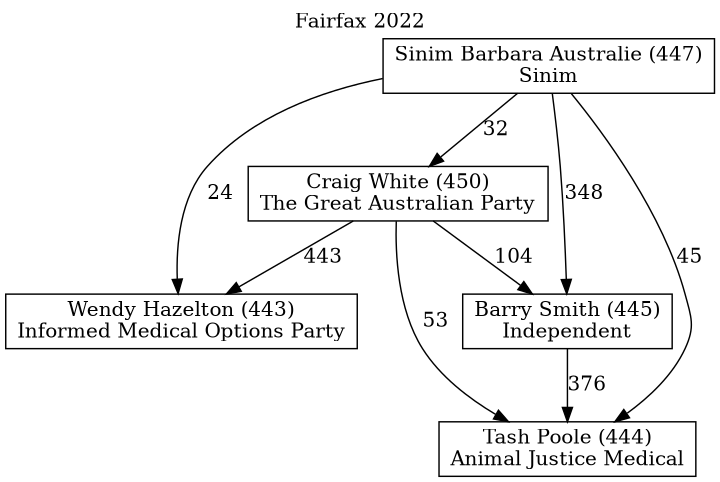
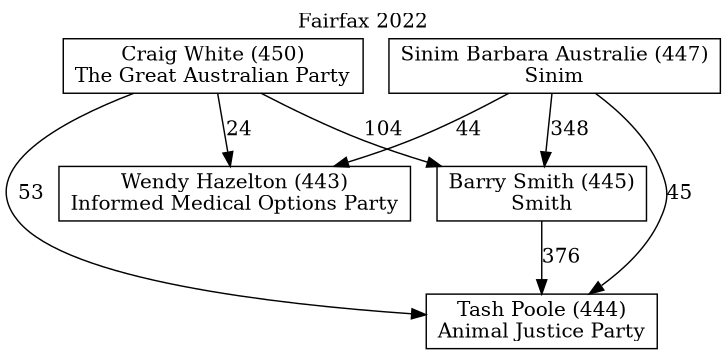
(479, 125) -> none
(221, 194) -> (469, 130)
(324, 258) -> (240, 130)
(567, 321) -> (542, 194)
(567, 449) -> (542, 321)
